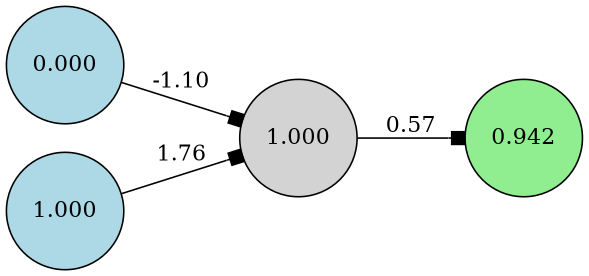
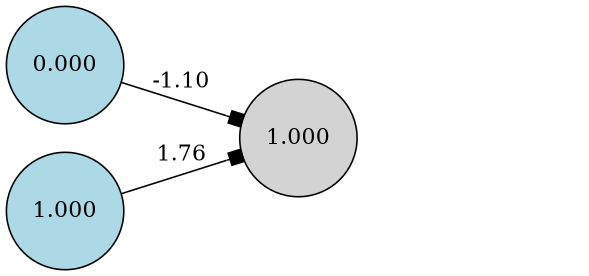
(524, 138) -> none
